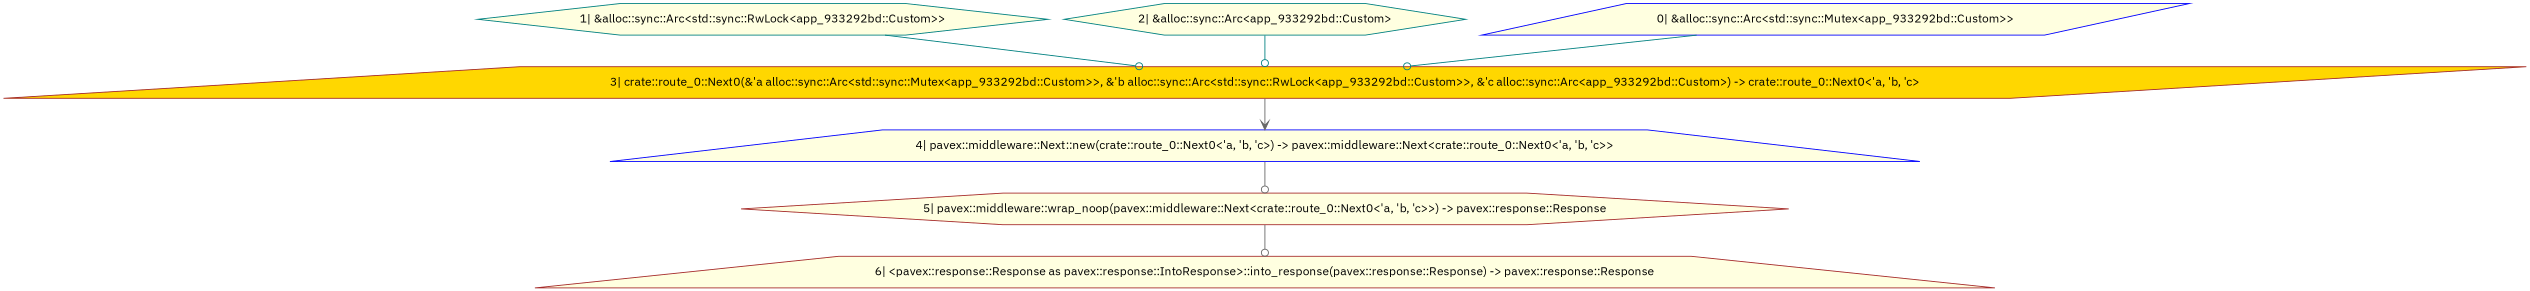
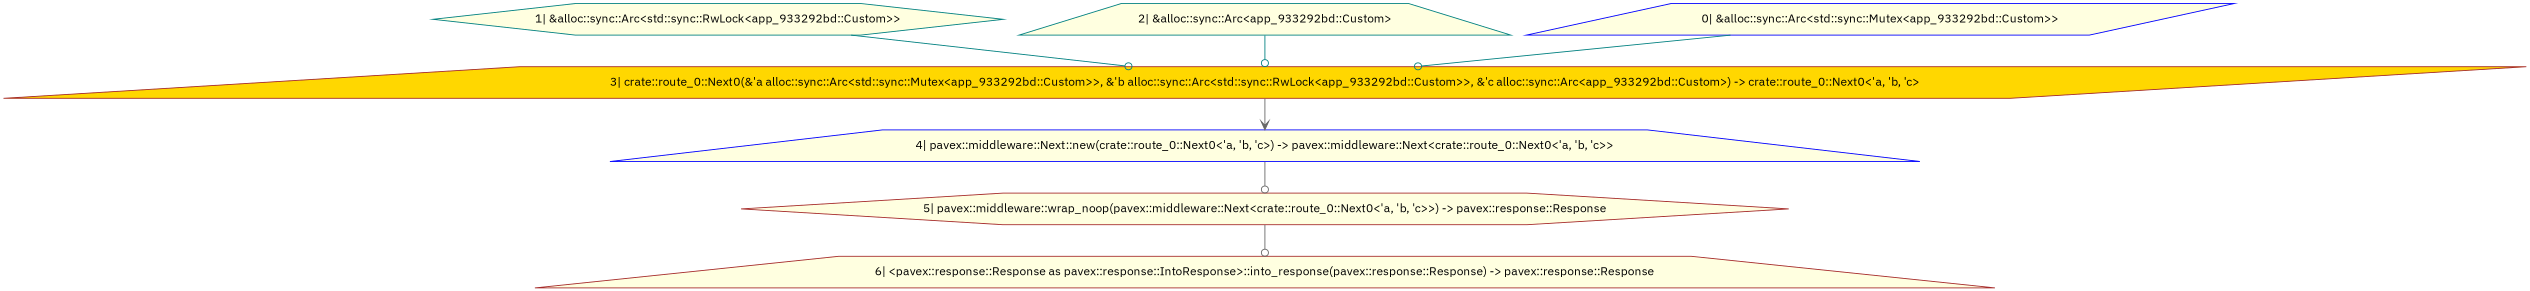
(1265, 19) -> (1265, 19)
